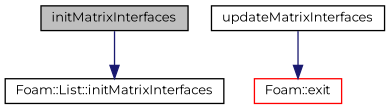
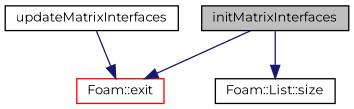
none -> (204, 52)
(115, 91) -> (275, 91)
